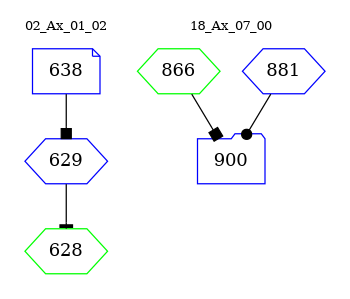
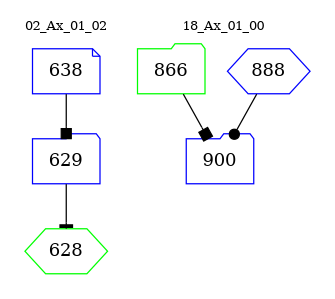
(231, 27) -> (224, 27)
(179, 71) -> (171, 71)
(284, 71) -> (269, 71)
(66, 161) -> (66, 161)
